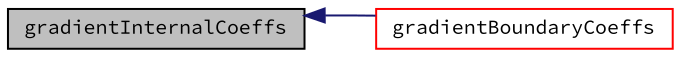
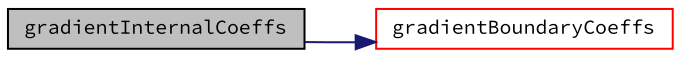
(350, 15) -> (330, 42)
